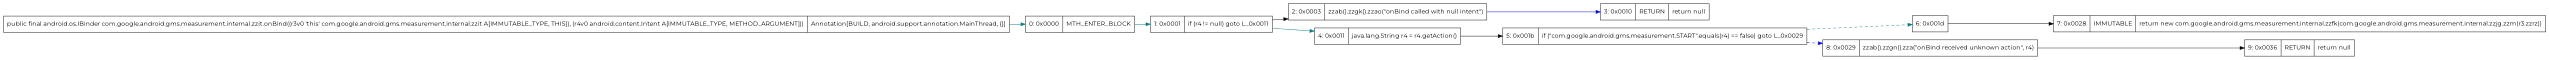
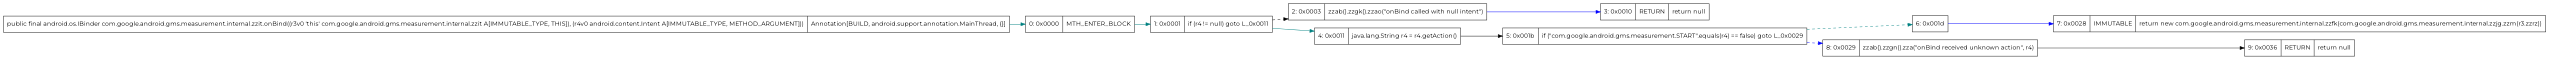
(1278, 20) -> (1278, 20)
(1999, 24) -> (1999, 24)
